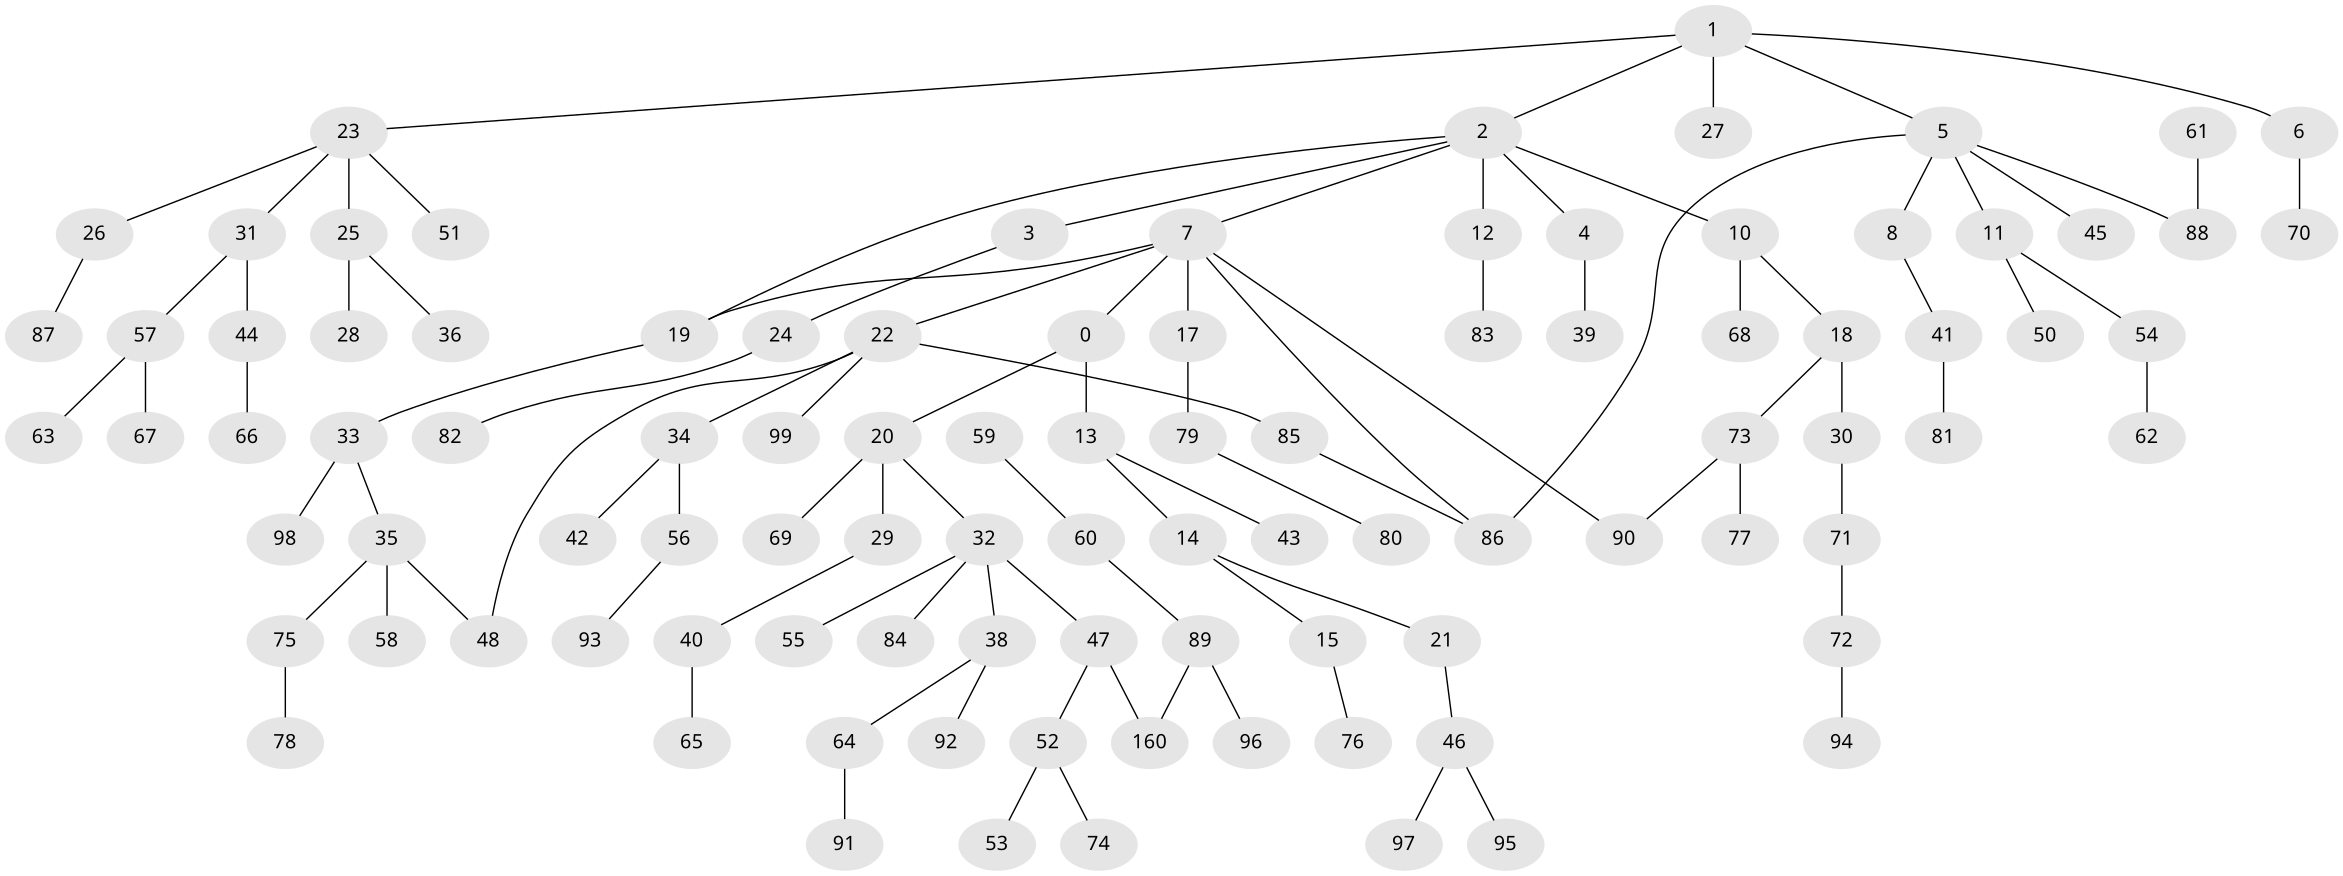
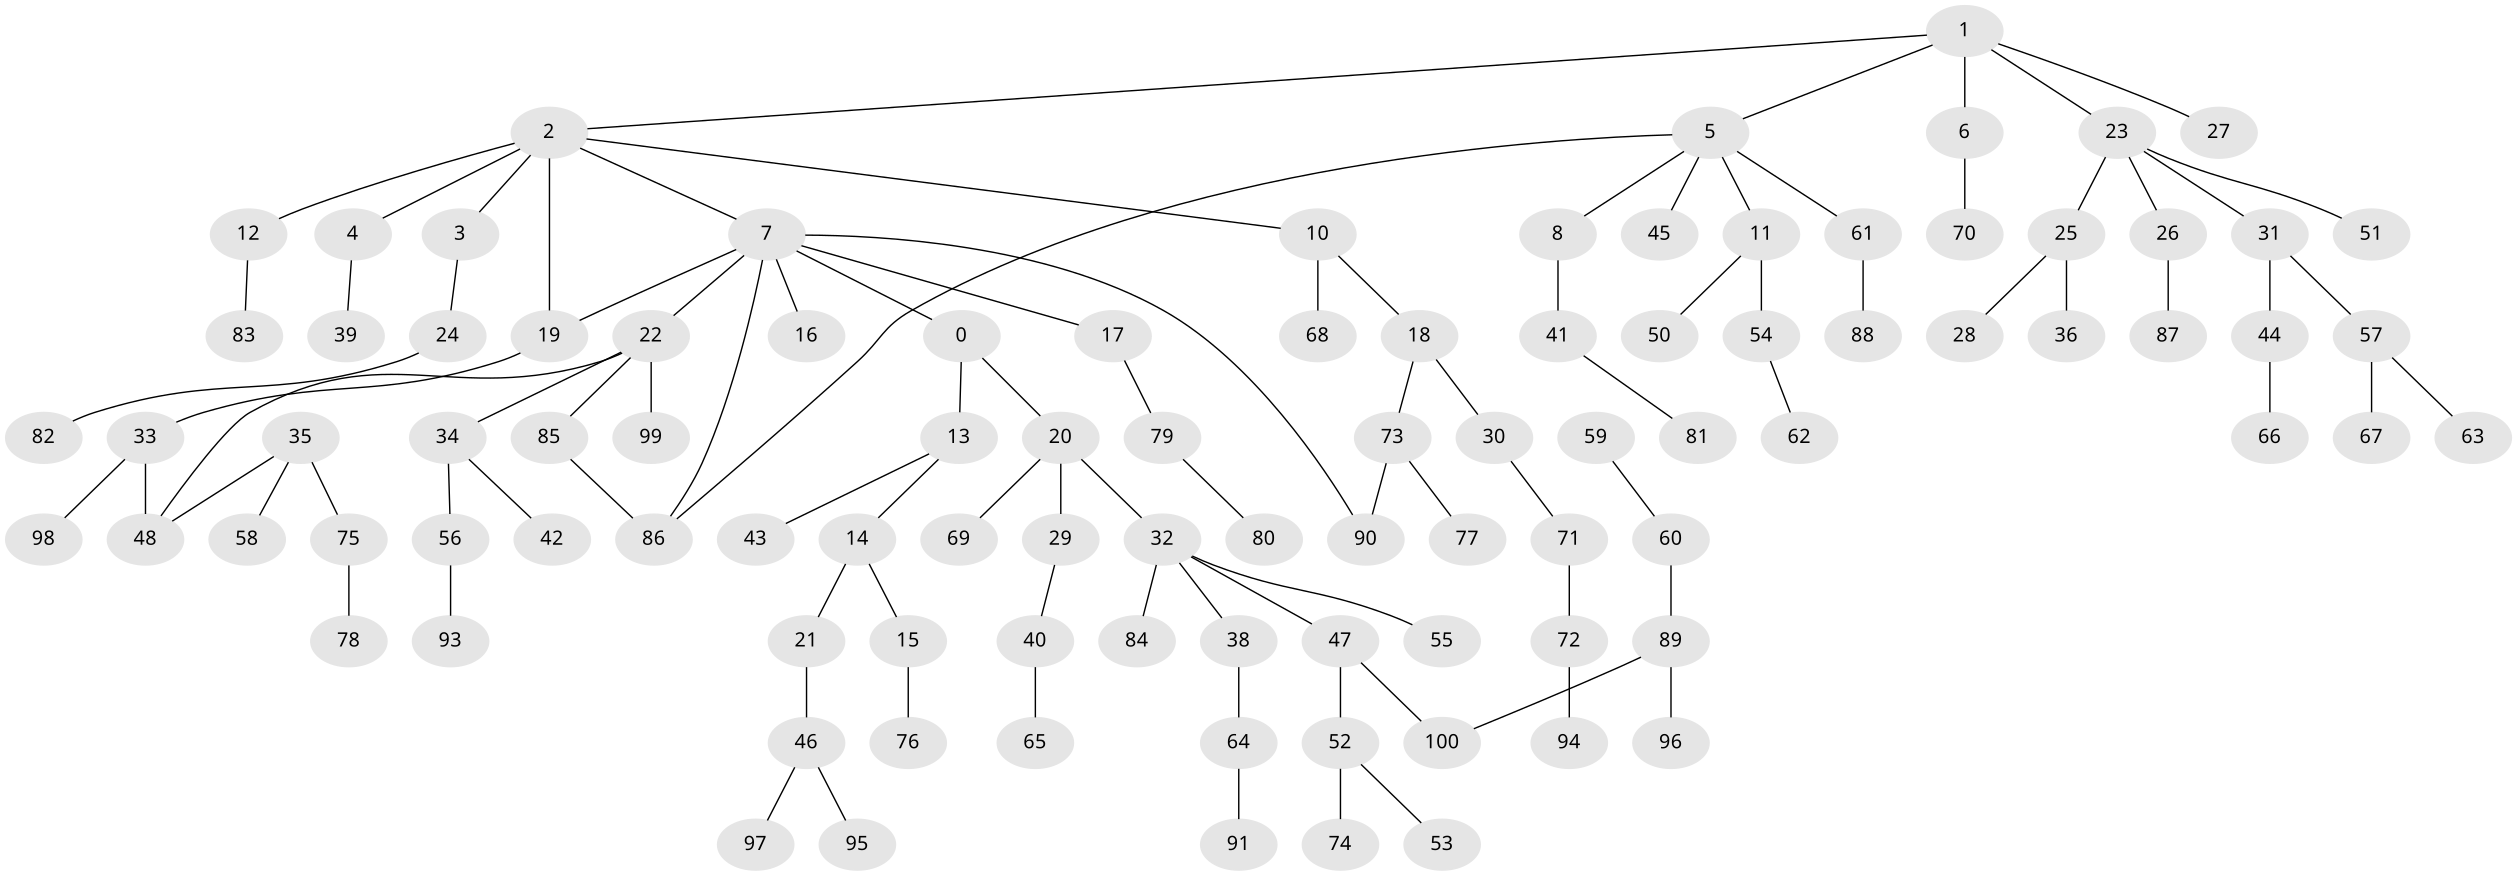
(2073, 180) -> (1787, 184)
none -> (807, 336)
(368, 488) -> (145, 489)
(946, 743) -> none
(1150, 743) -> (1442, 743)
